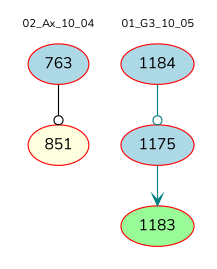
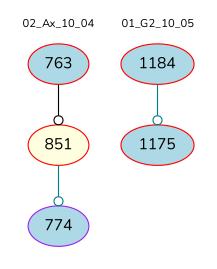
(158, 24) -> (158, 24)
none -> (58, 226)
(158, 226) -> none
